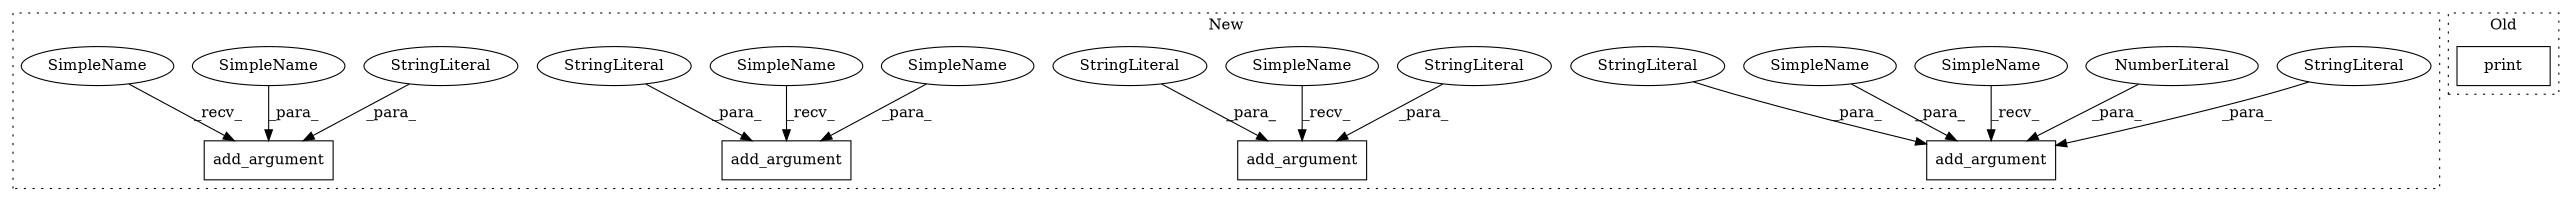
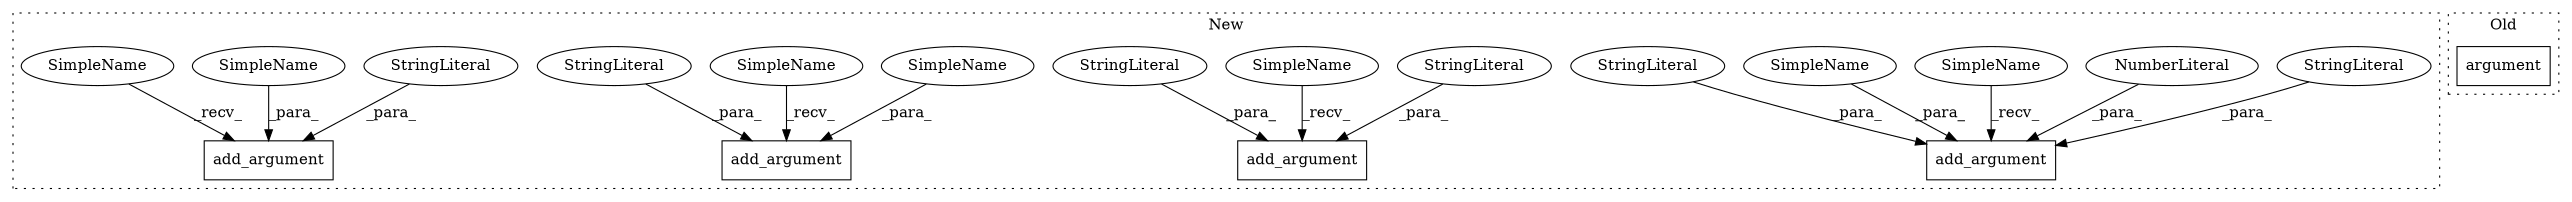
(2504, 66) -> (2504, 66)
